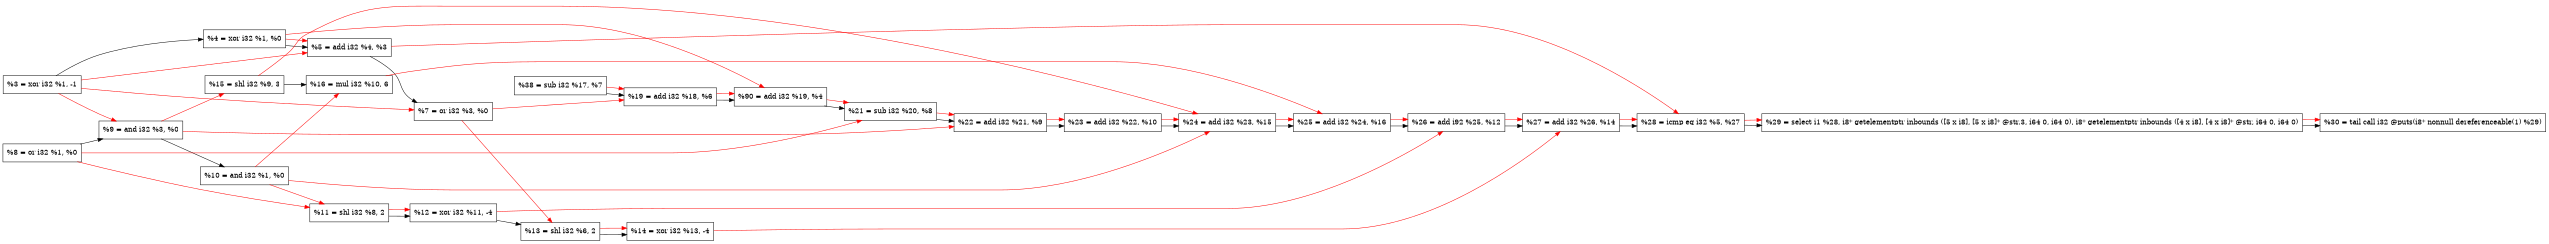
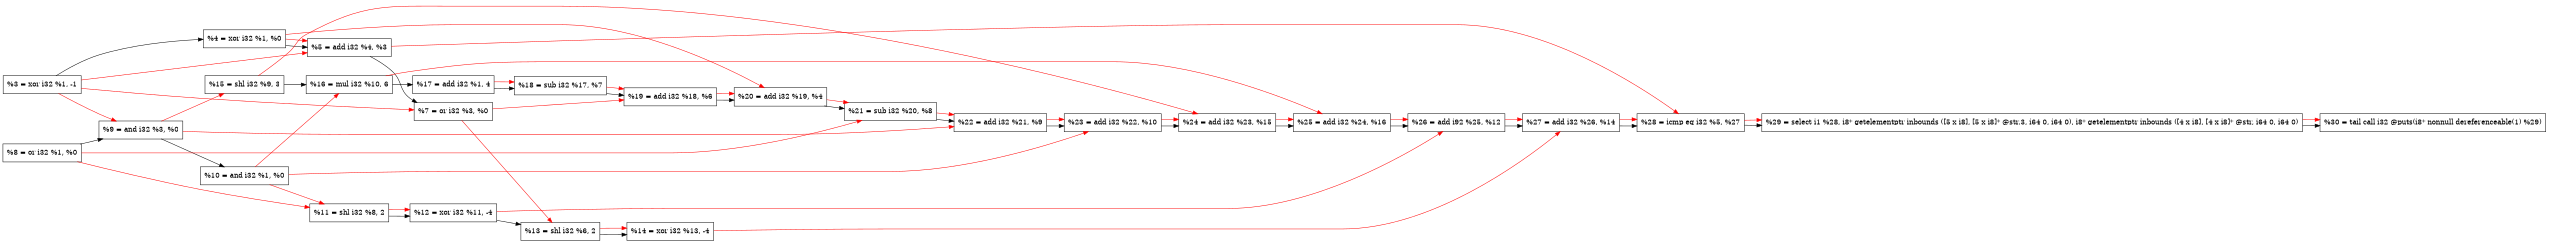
none -> (453, 85)
(560, 86) -> (560, 86)
(780, 97) -> (780, 97)
(751, 190) -> (689, 171)
